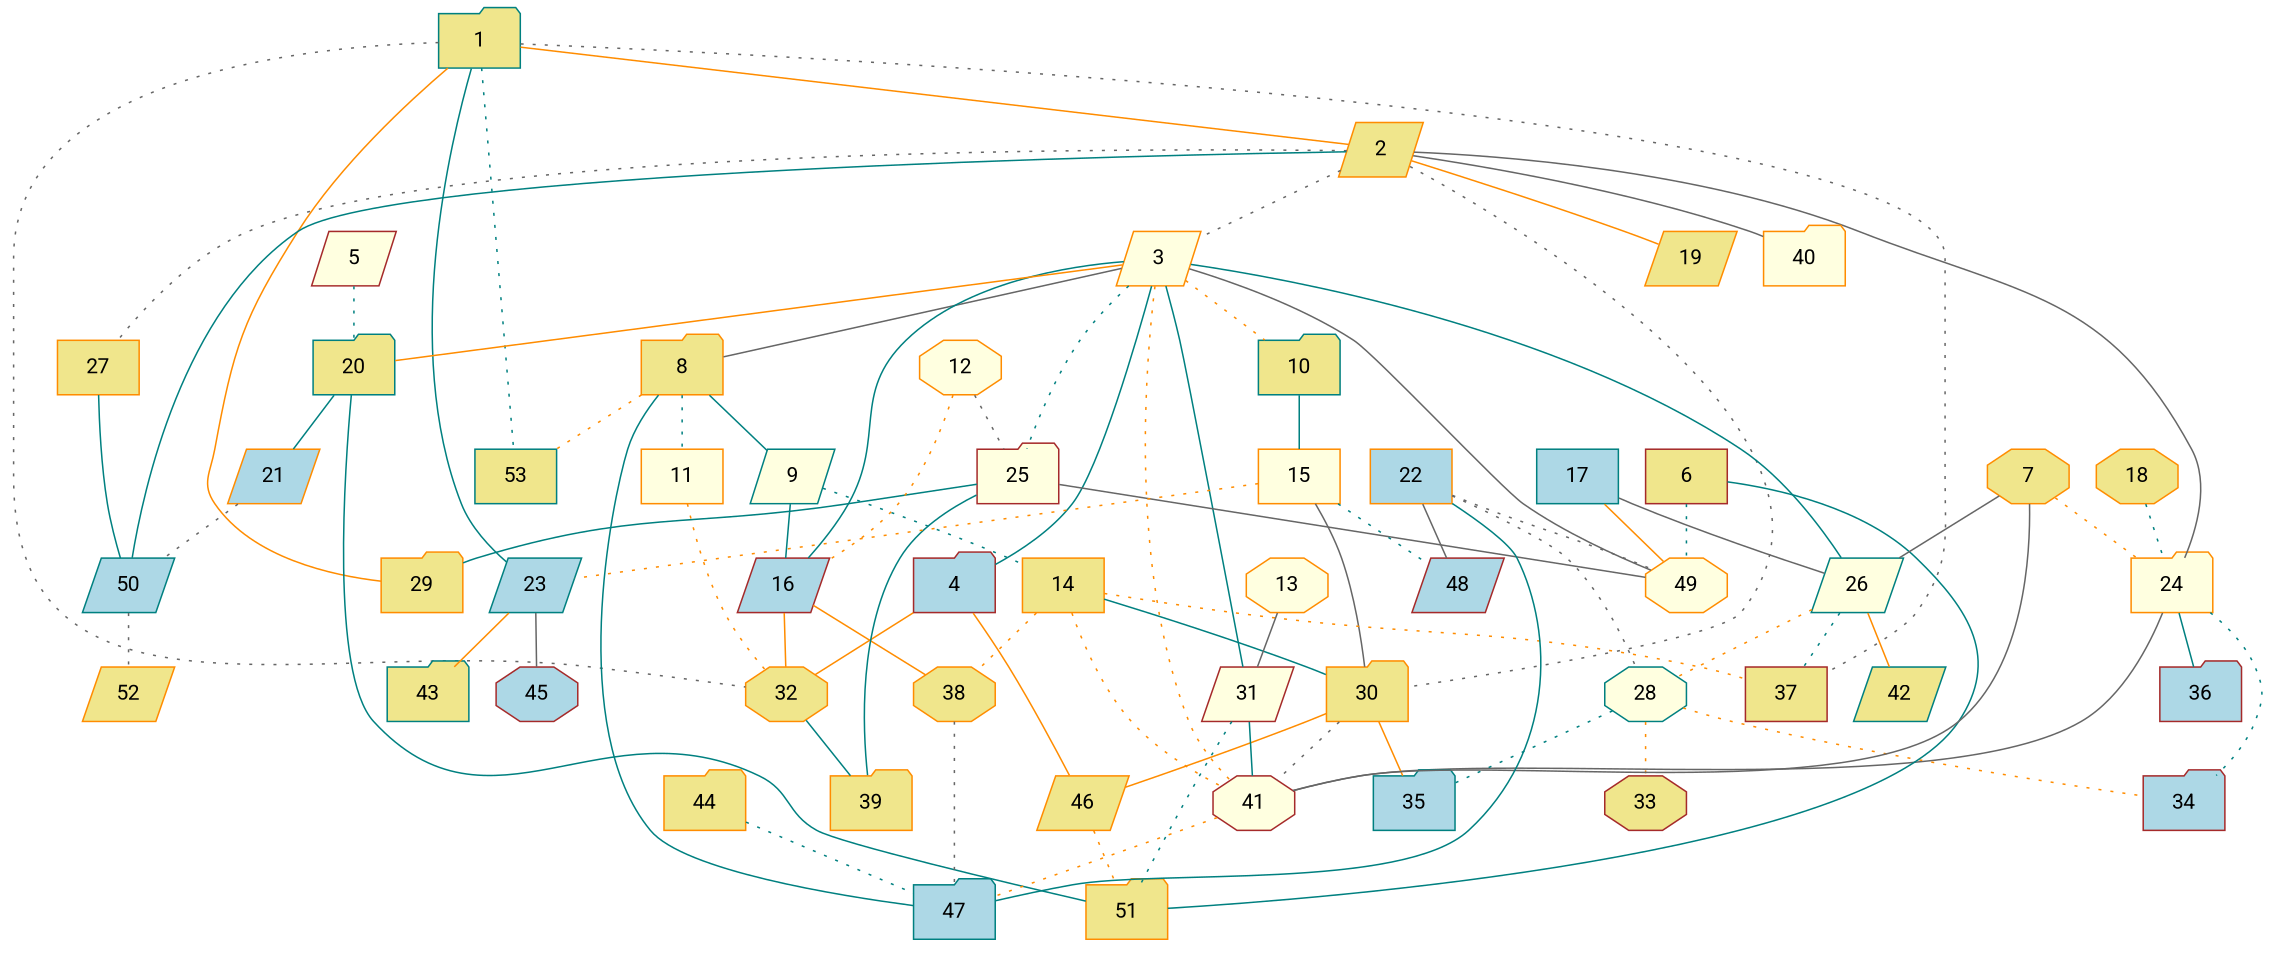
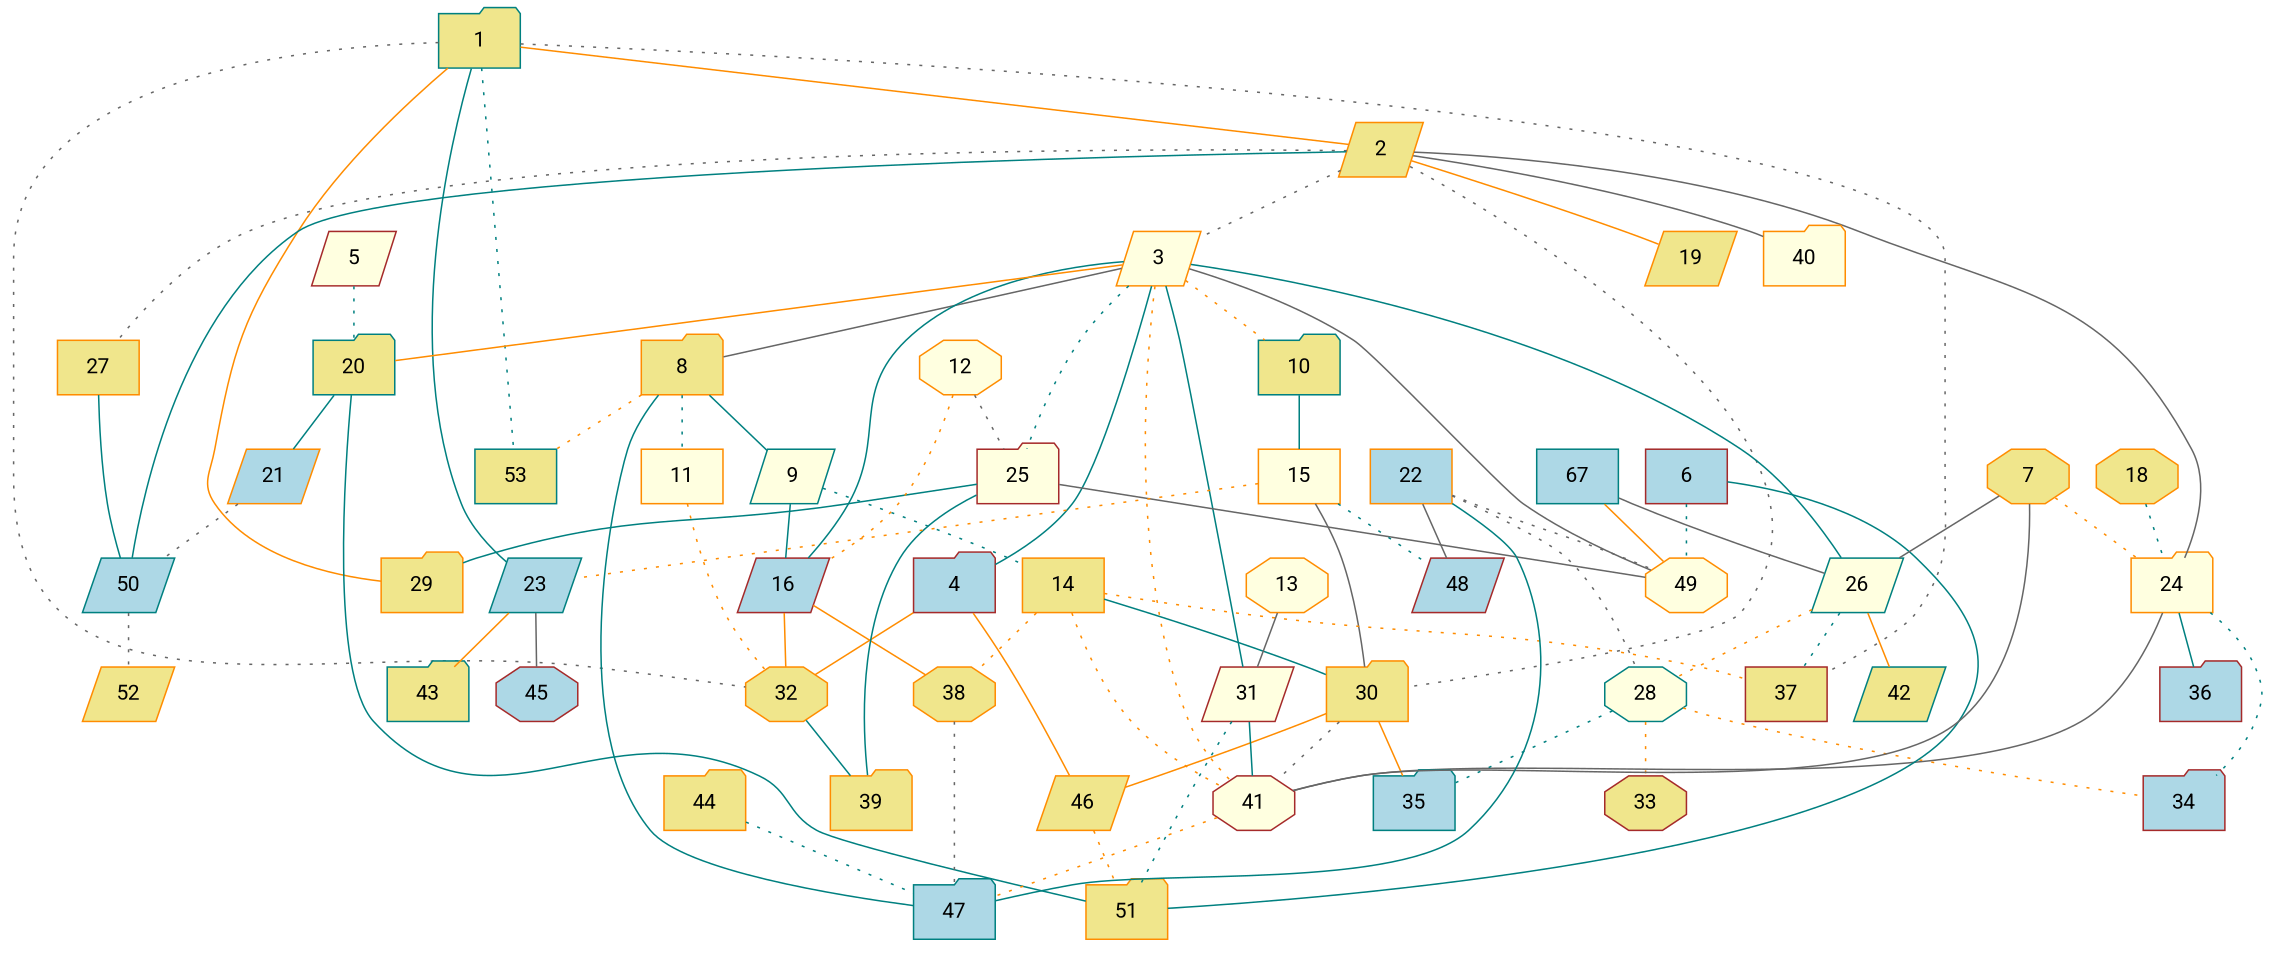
(1578, 476) -> (1578, 476)
(1686, 476) -> (1686, 476)
